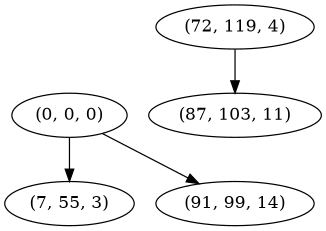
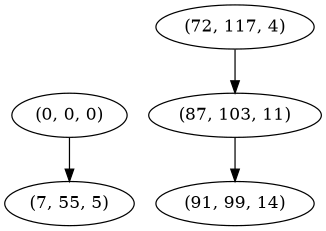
(235, 27) -> (235, 27)
(145, 156) -> (235, 153)
(69, 204) -> (69, 204)
